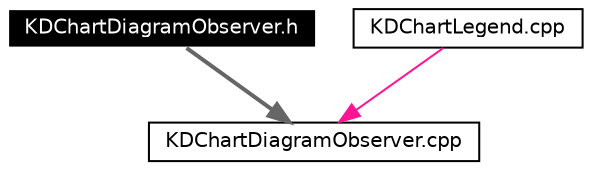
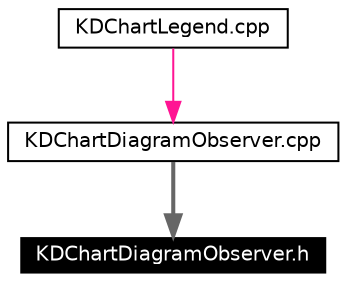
(229, 79) -> (173, 188)
